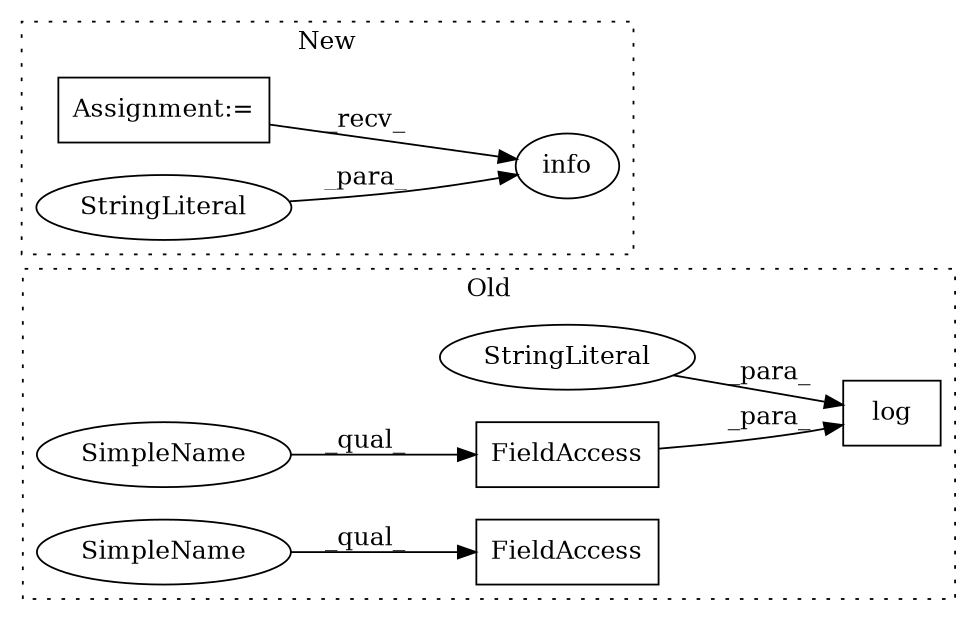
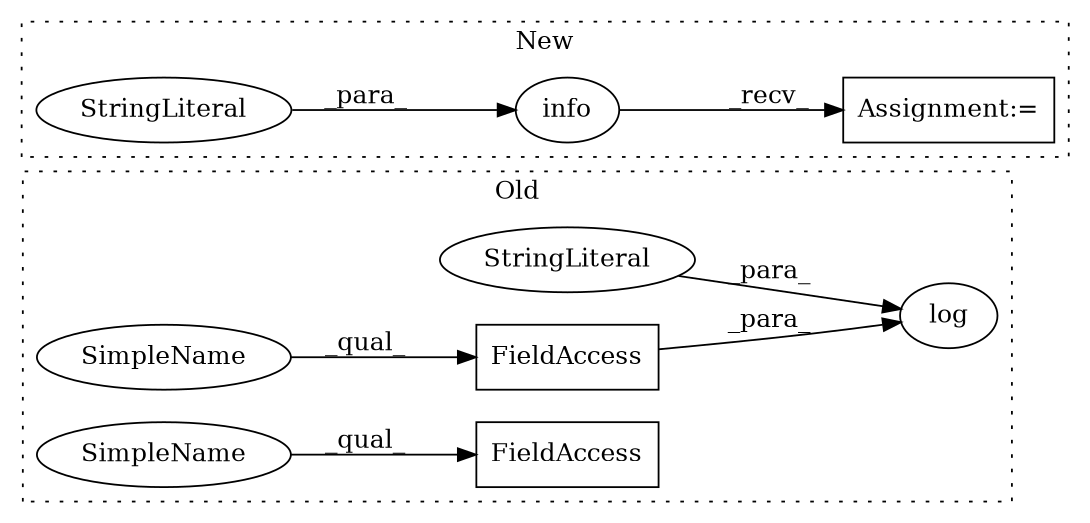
(384, 141) -> (722, 110)
(892, 413) -> (949, 316)
